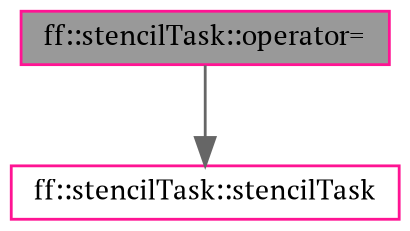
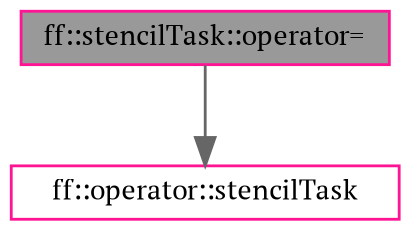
(205, 193) -> (205, 193)
